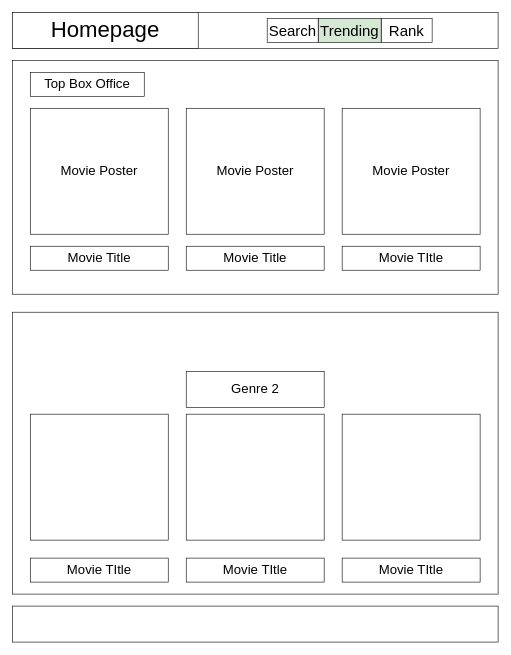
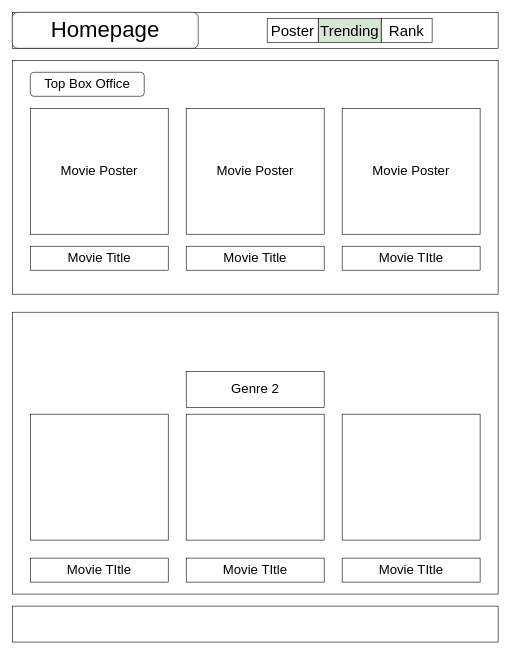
(105, 30) -> (105, 30)
(293, 30) -> (293, 30)
(87, 84) -> (87, 84)
